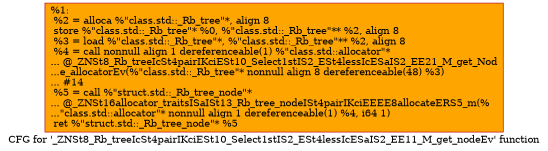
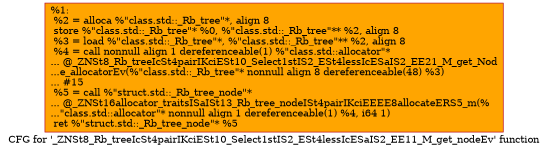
(67, 83) -> (67, 83)
